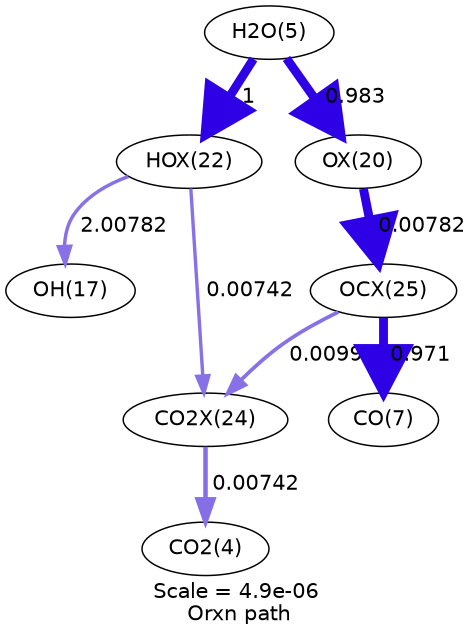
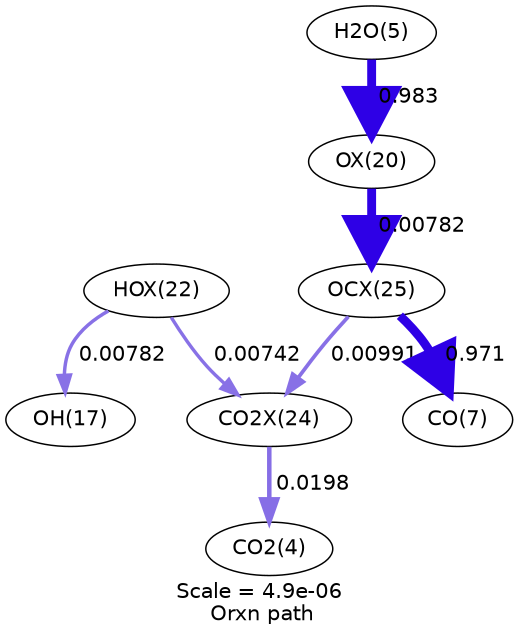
(241, 78) -> none
(121, 226) -> (119, 355)
(253, 484) -> (310, 484)
